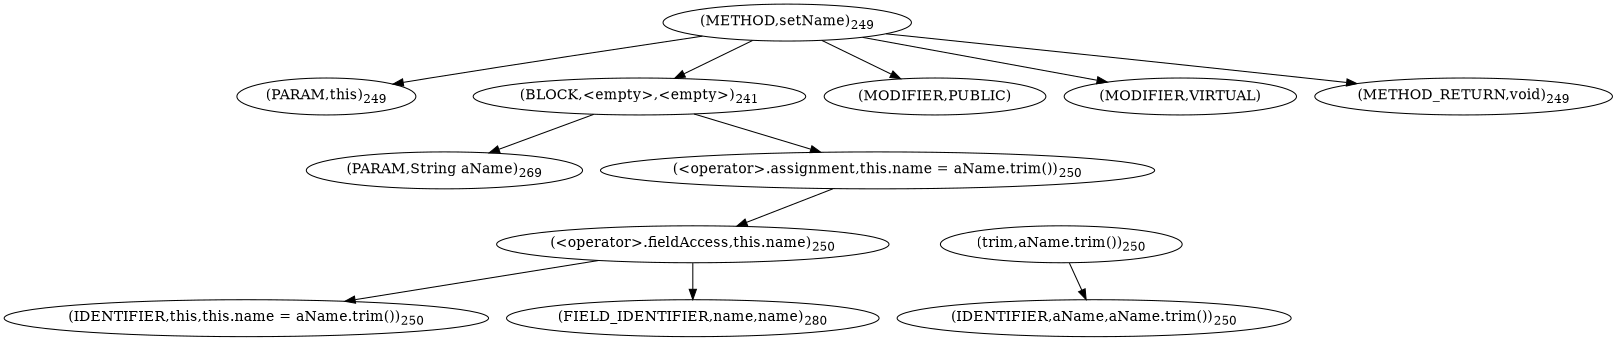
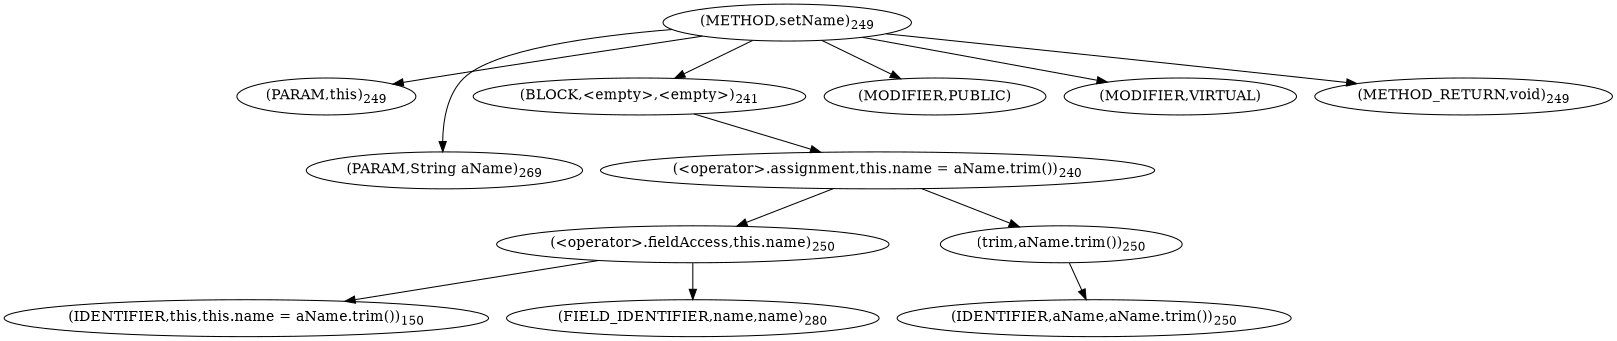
(546, 132) -> (531, 50)
(1071, 169) -> (1071, 169)
none -> (966, 206)
(413, 317) -> (413, 317)
